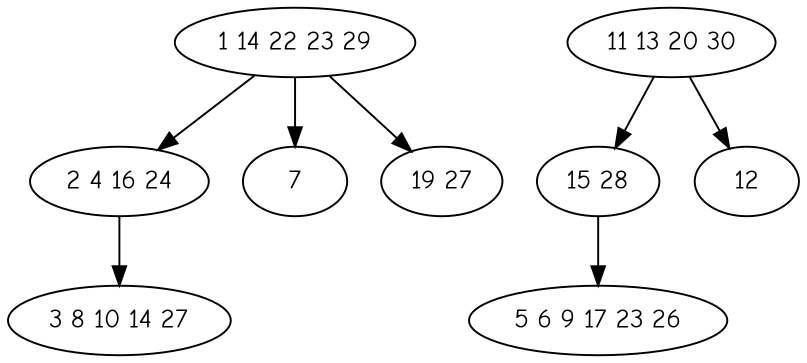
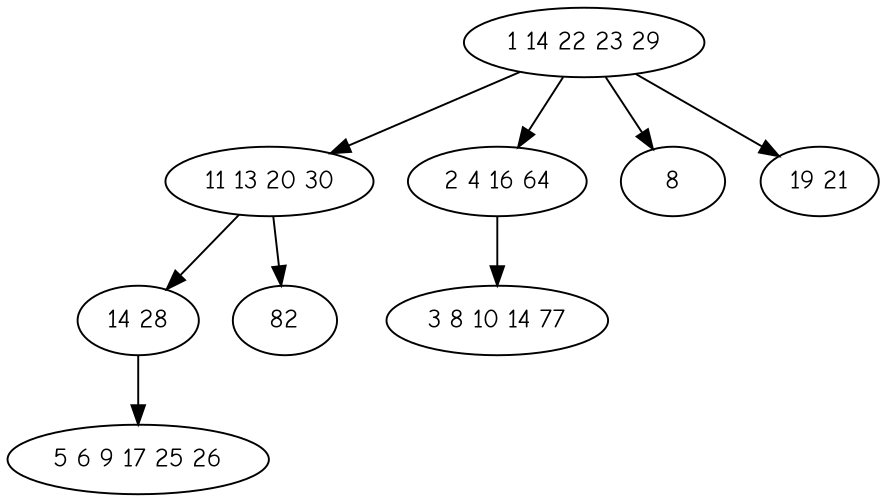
none -> (434, 109)
(119, 181) -> (497, 181)
(295, 181) -> (673, 181)
(442, 181) -> (820, 181)
(598, 181) -> (138, 320)
(747, 181) -> (285, 320)
(119, 320) -> (497, 320)
(598, 320) -> (138, 459)
